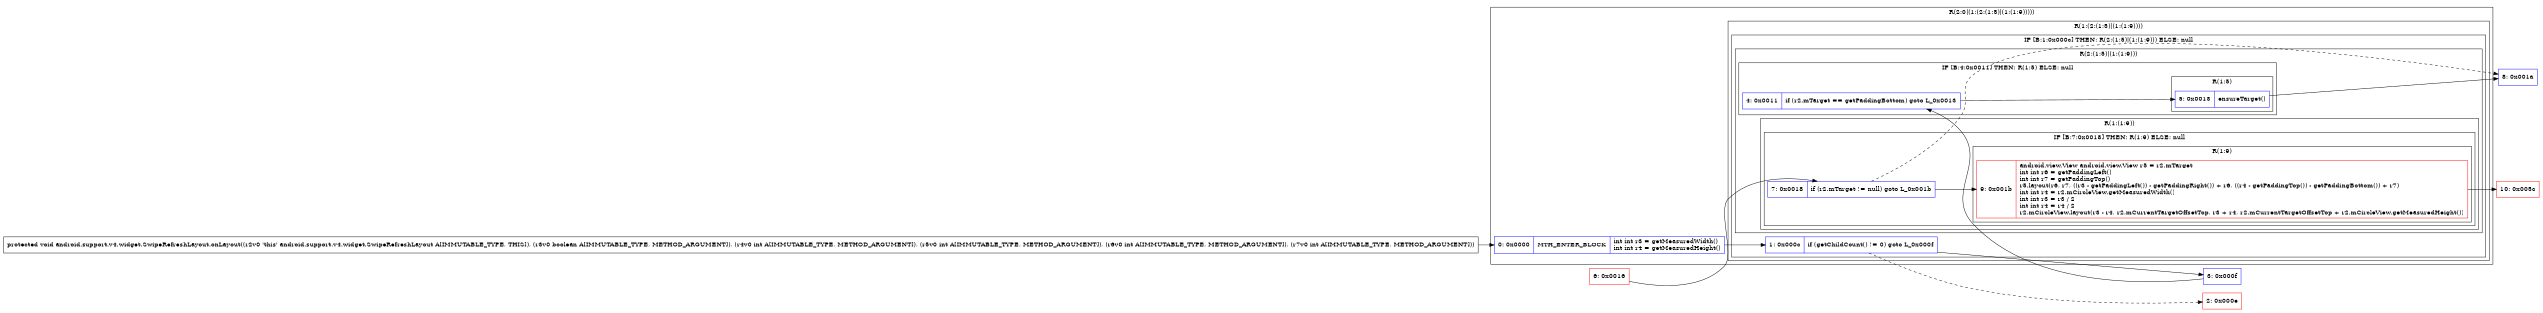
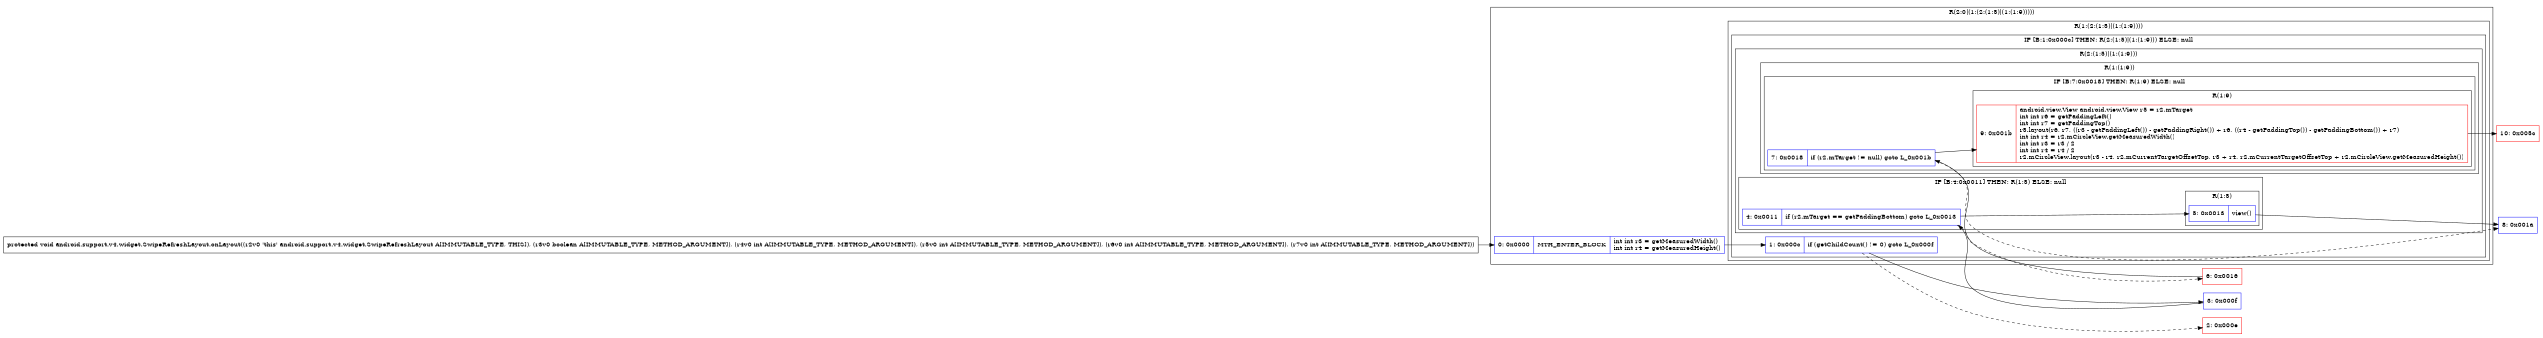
(2242, 99) -> (2242, 213)
none -> (2070, 275)
